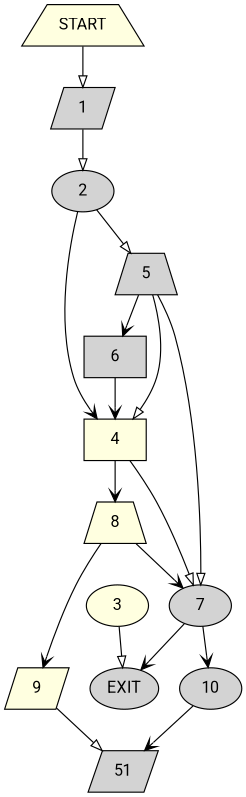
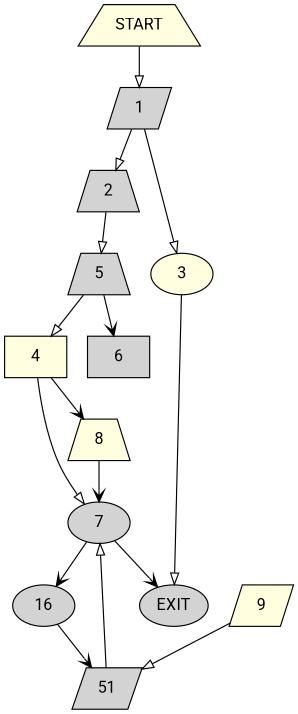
none -> (159, 185)
(83, 191) -> (108, 191)
(65, 313) -> none
(115, 393) -> none
(193, 431) -> (103, 611)
(70, 598) -> none
(211, 689) -> (44, 606)
